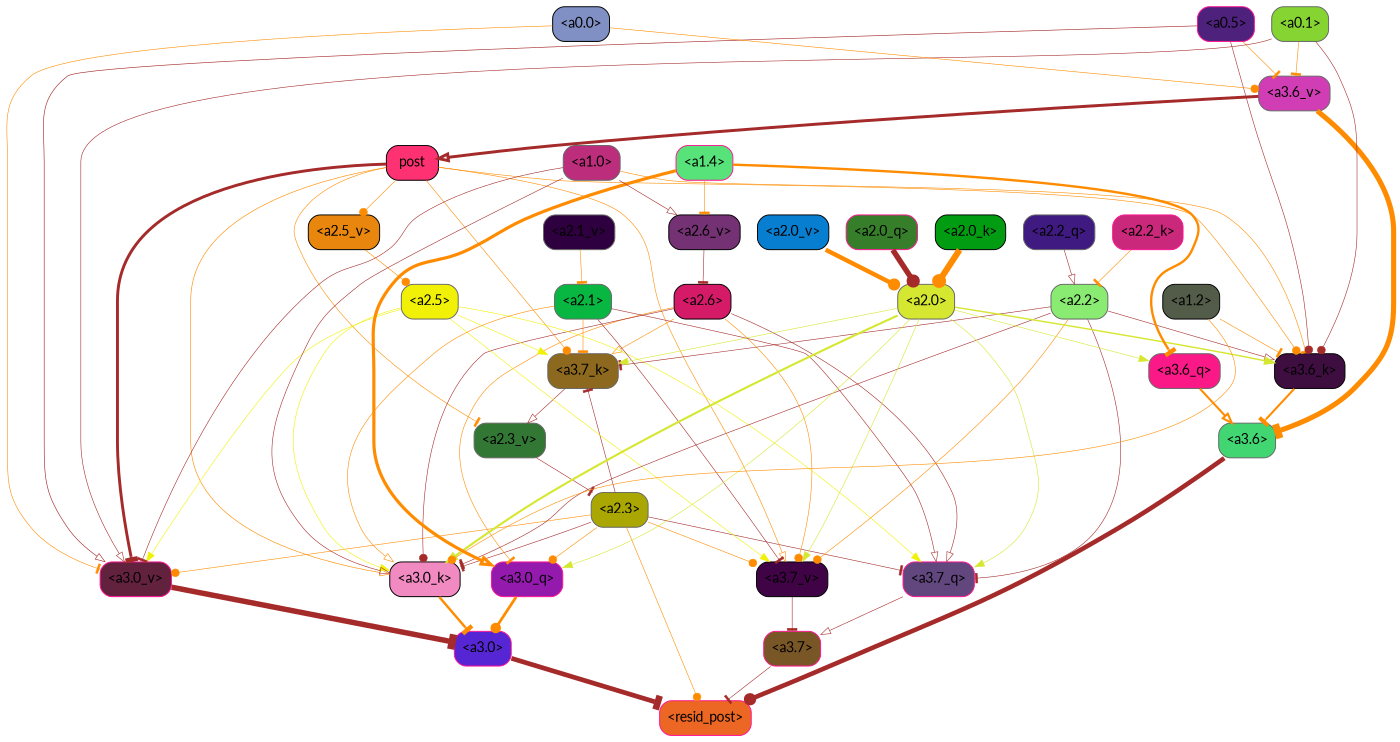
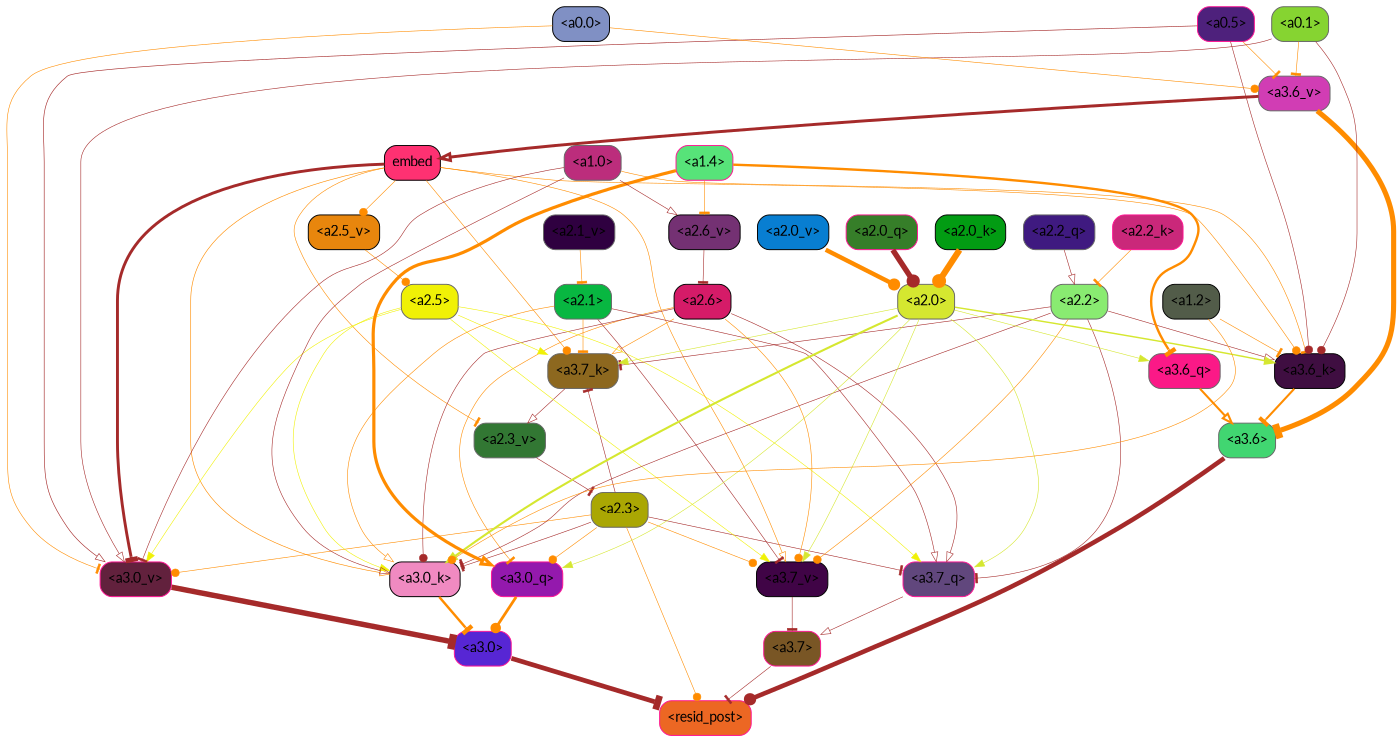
(412, 163) -> (412, 163)
